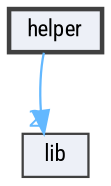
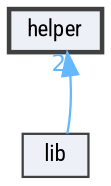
(41, 82) -> (71, 105)
